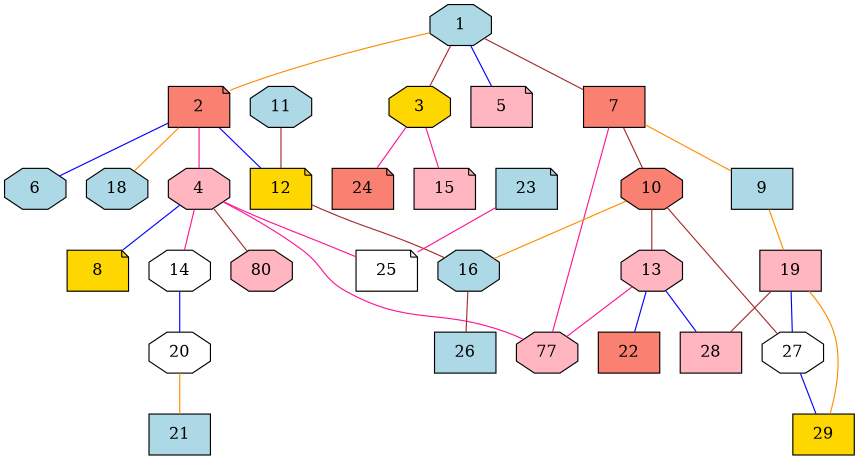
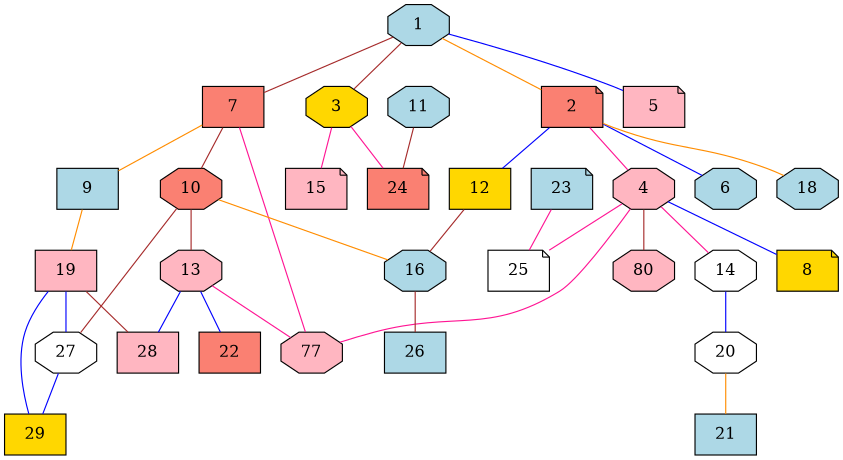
(281, 148) -> (408, 148)
(281, 189) -> (480, 189)
(837, 349) -> (22, 350)
